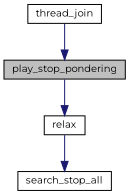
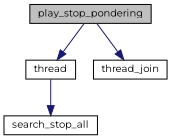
(65, 37) -> (107, 38)
(65, 125) -> (51, 70)
